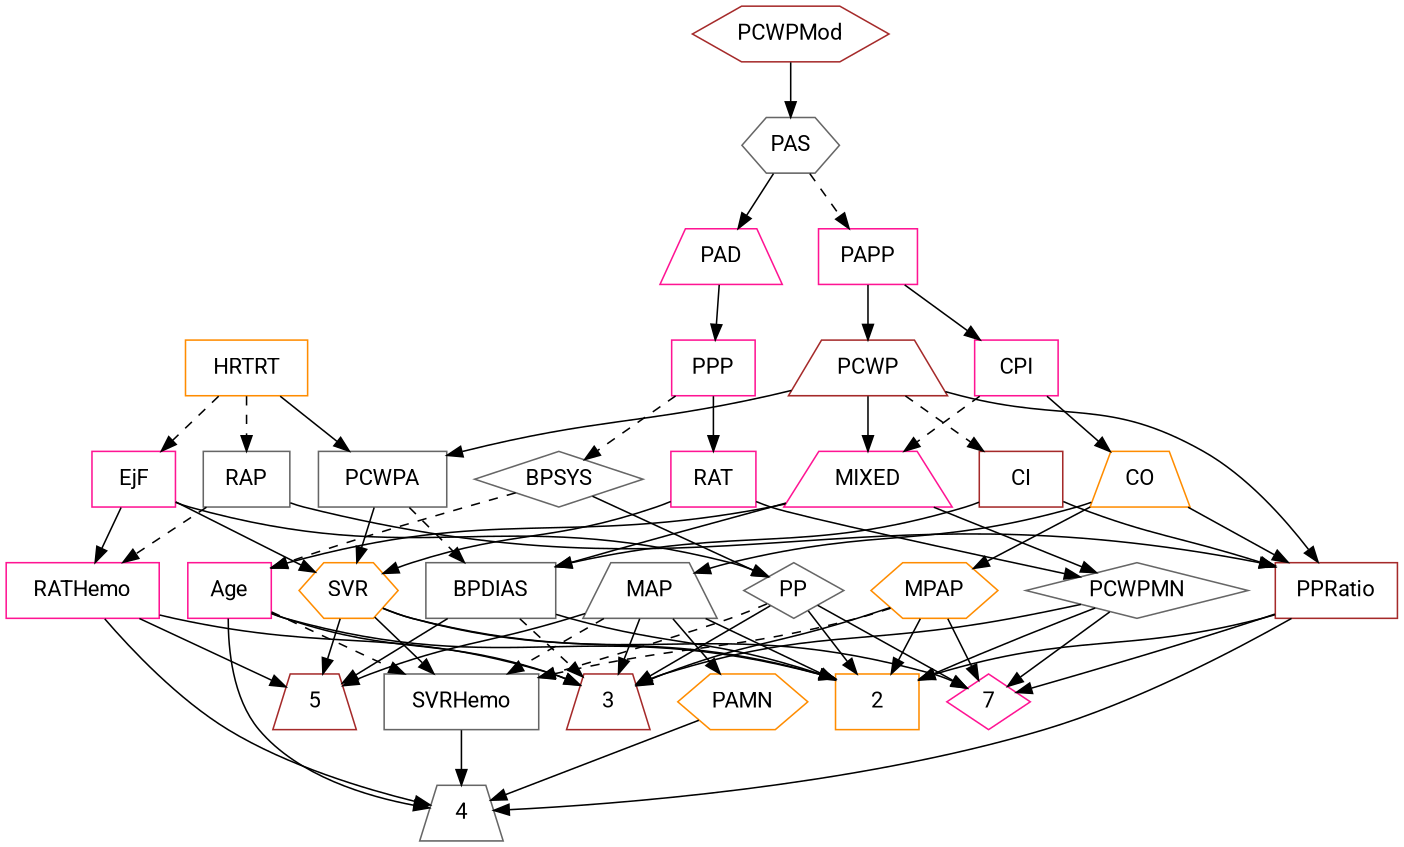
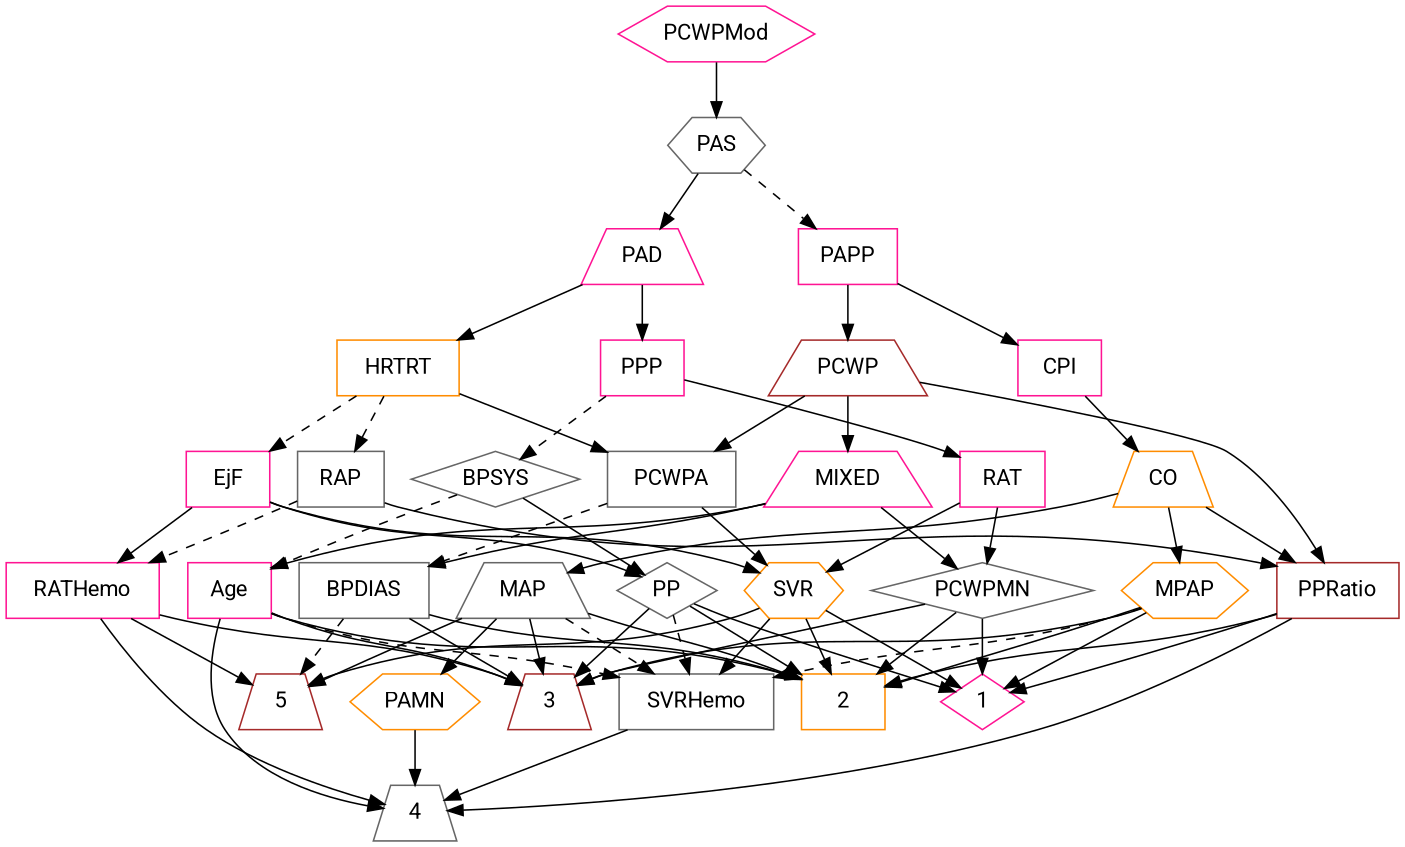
(791, 34) -> (716, 34)
none -> (527, 309)
(952, 417) -> none
(1021, 479) -> none
(546, 642) -> (459, 647)
(390, 654) -> (319, 651)
(989, 702) -> (982, 702)
